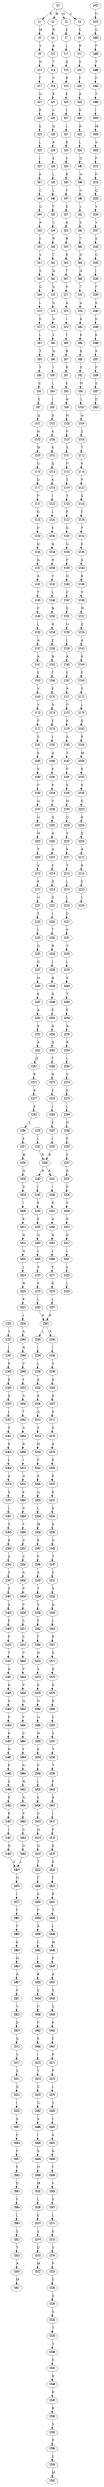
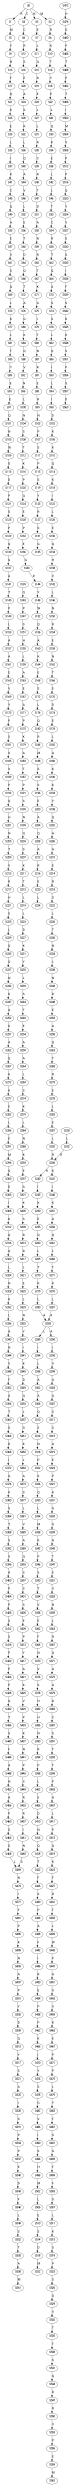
(67, 559) -> none
none -> (23, 1315)
